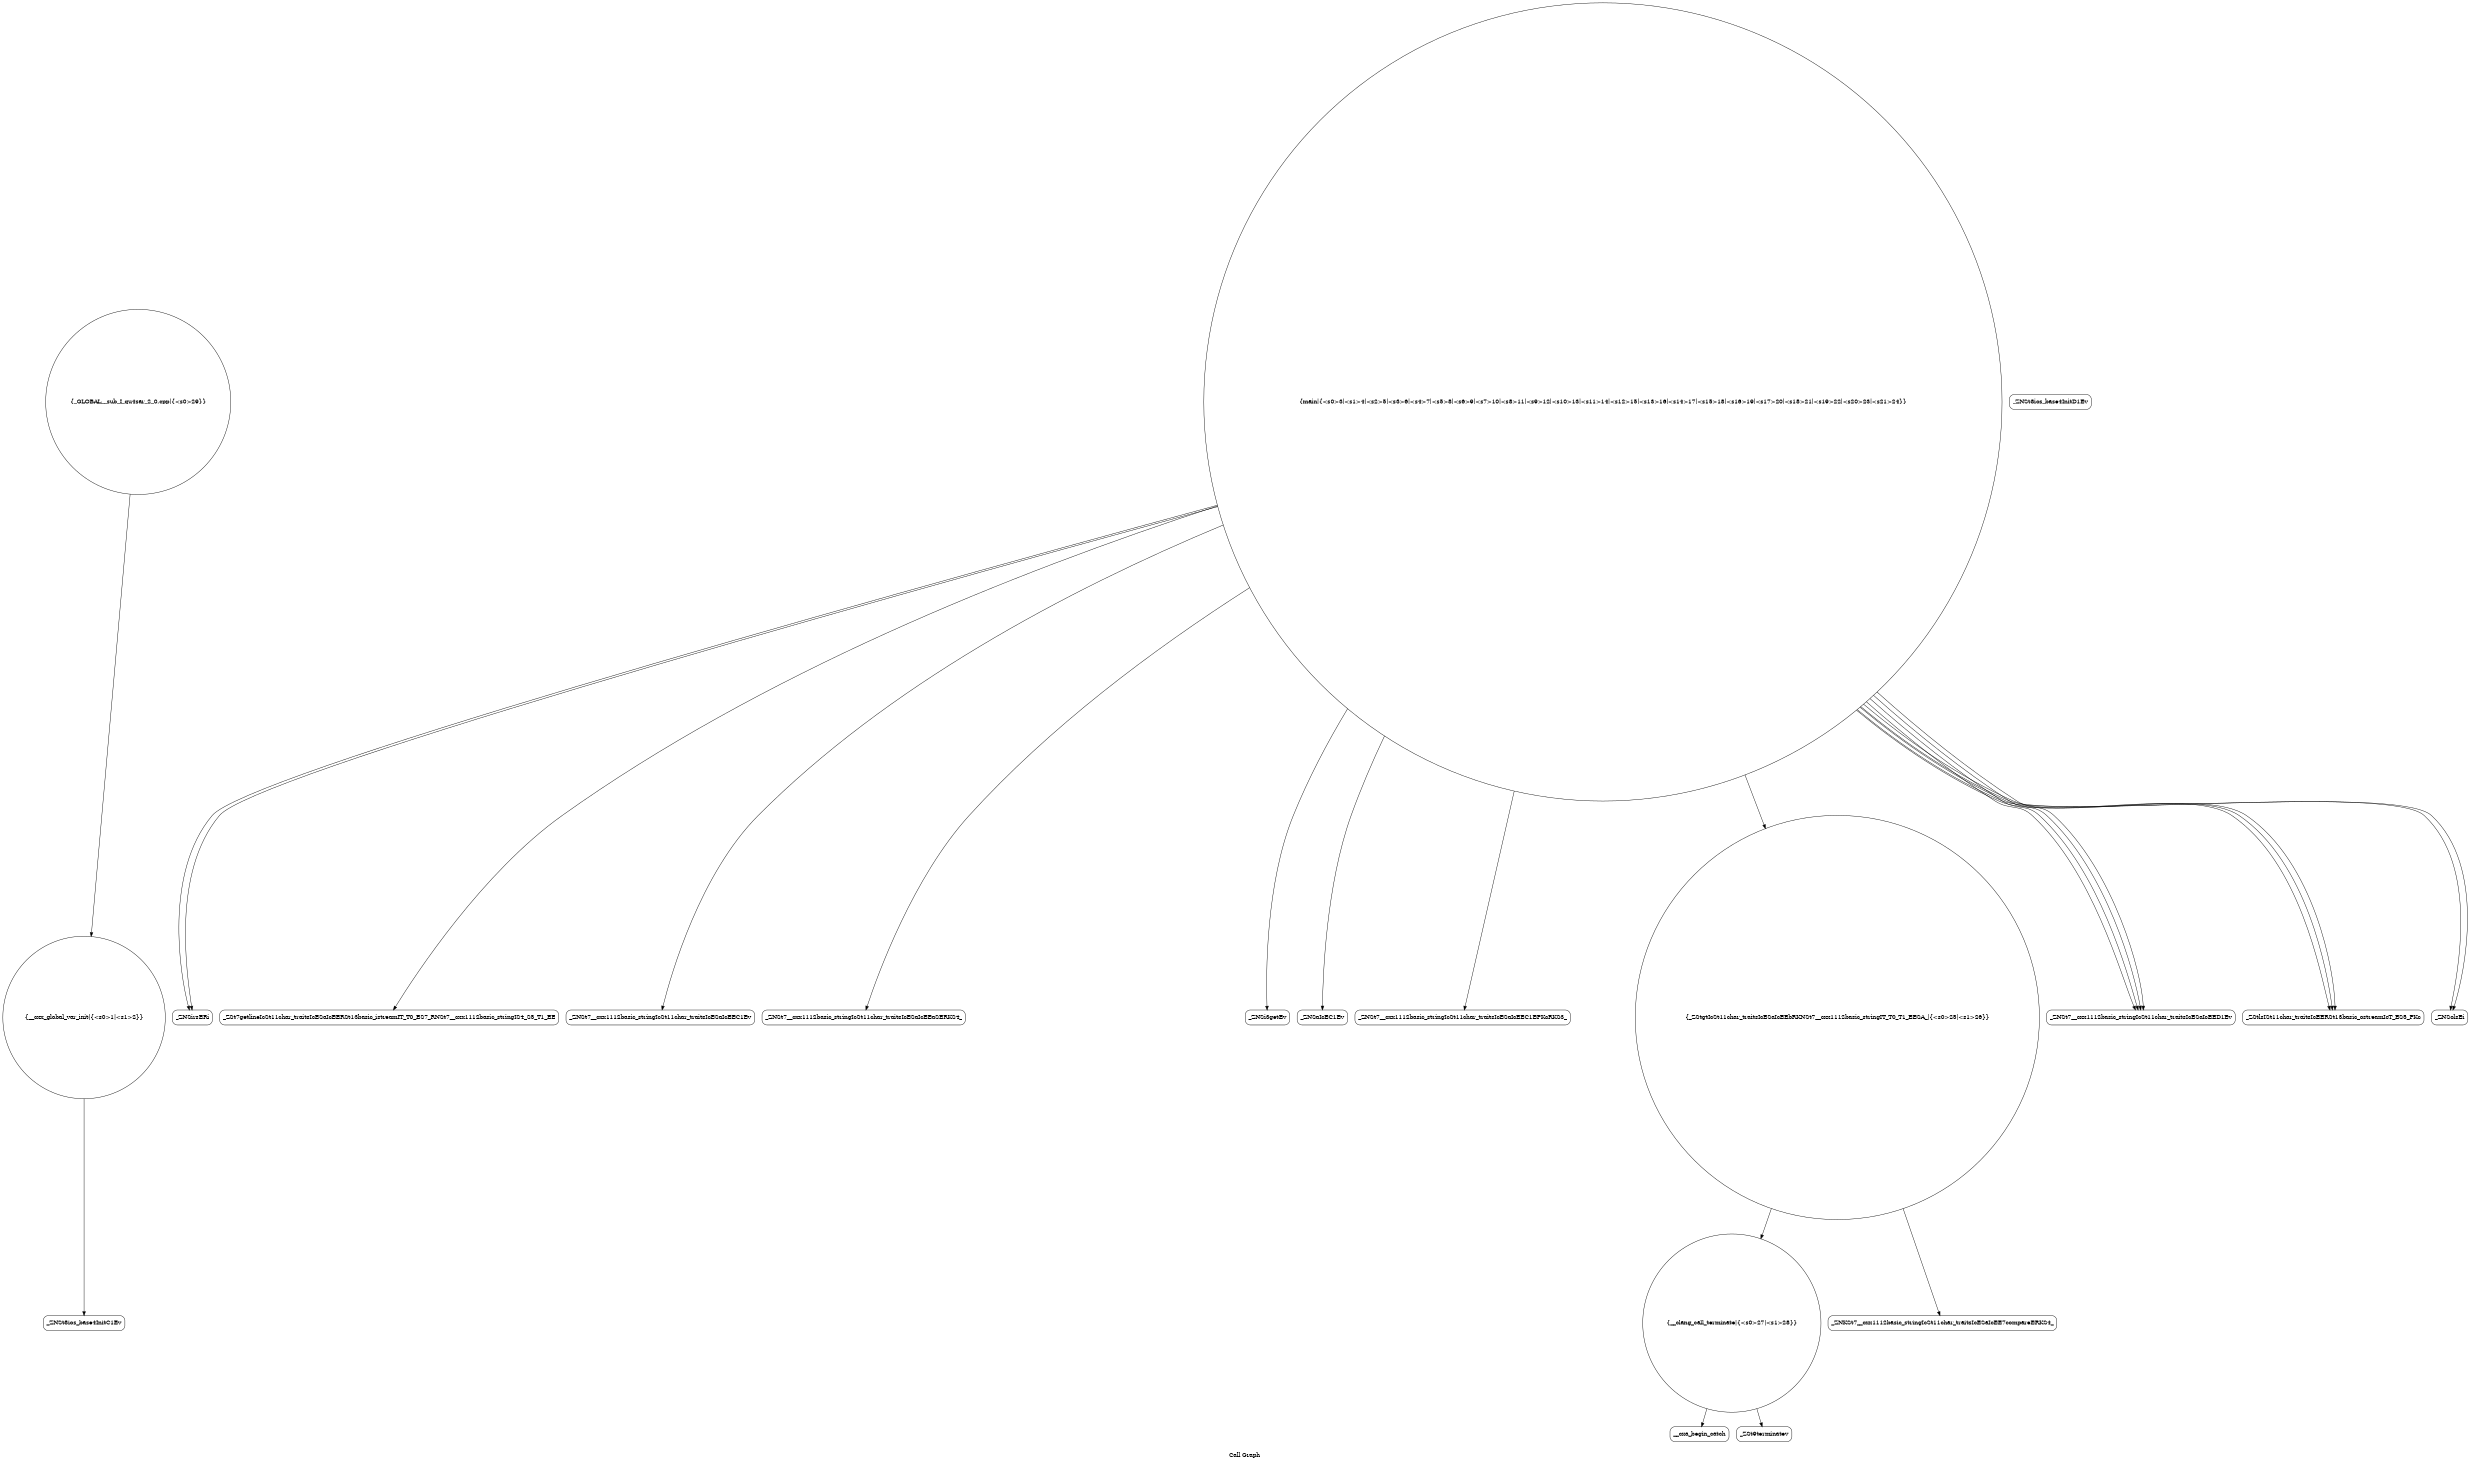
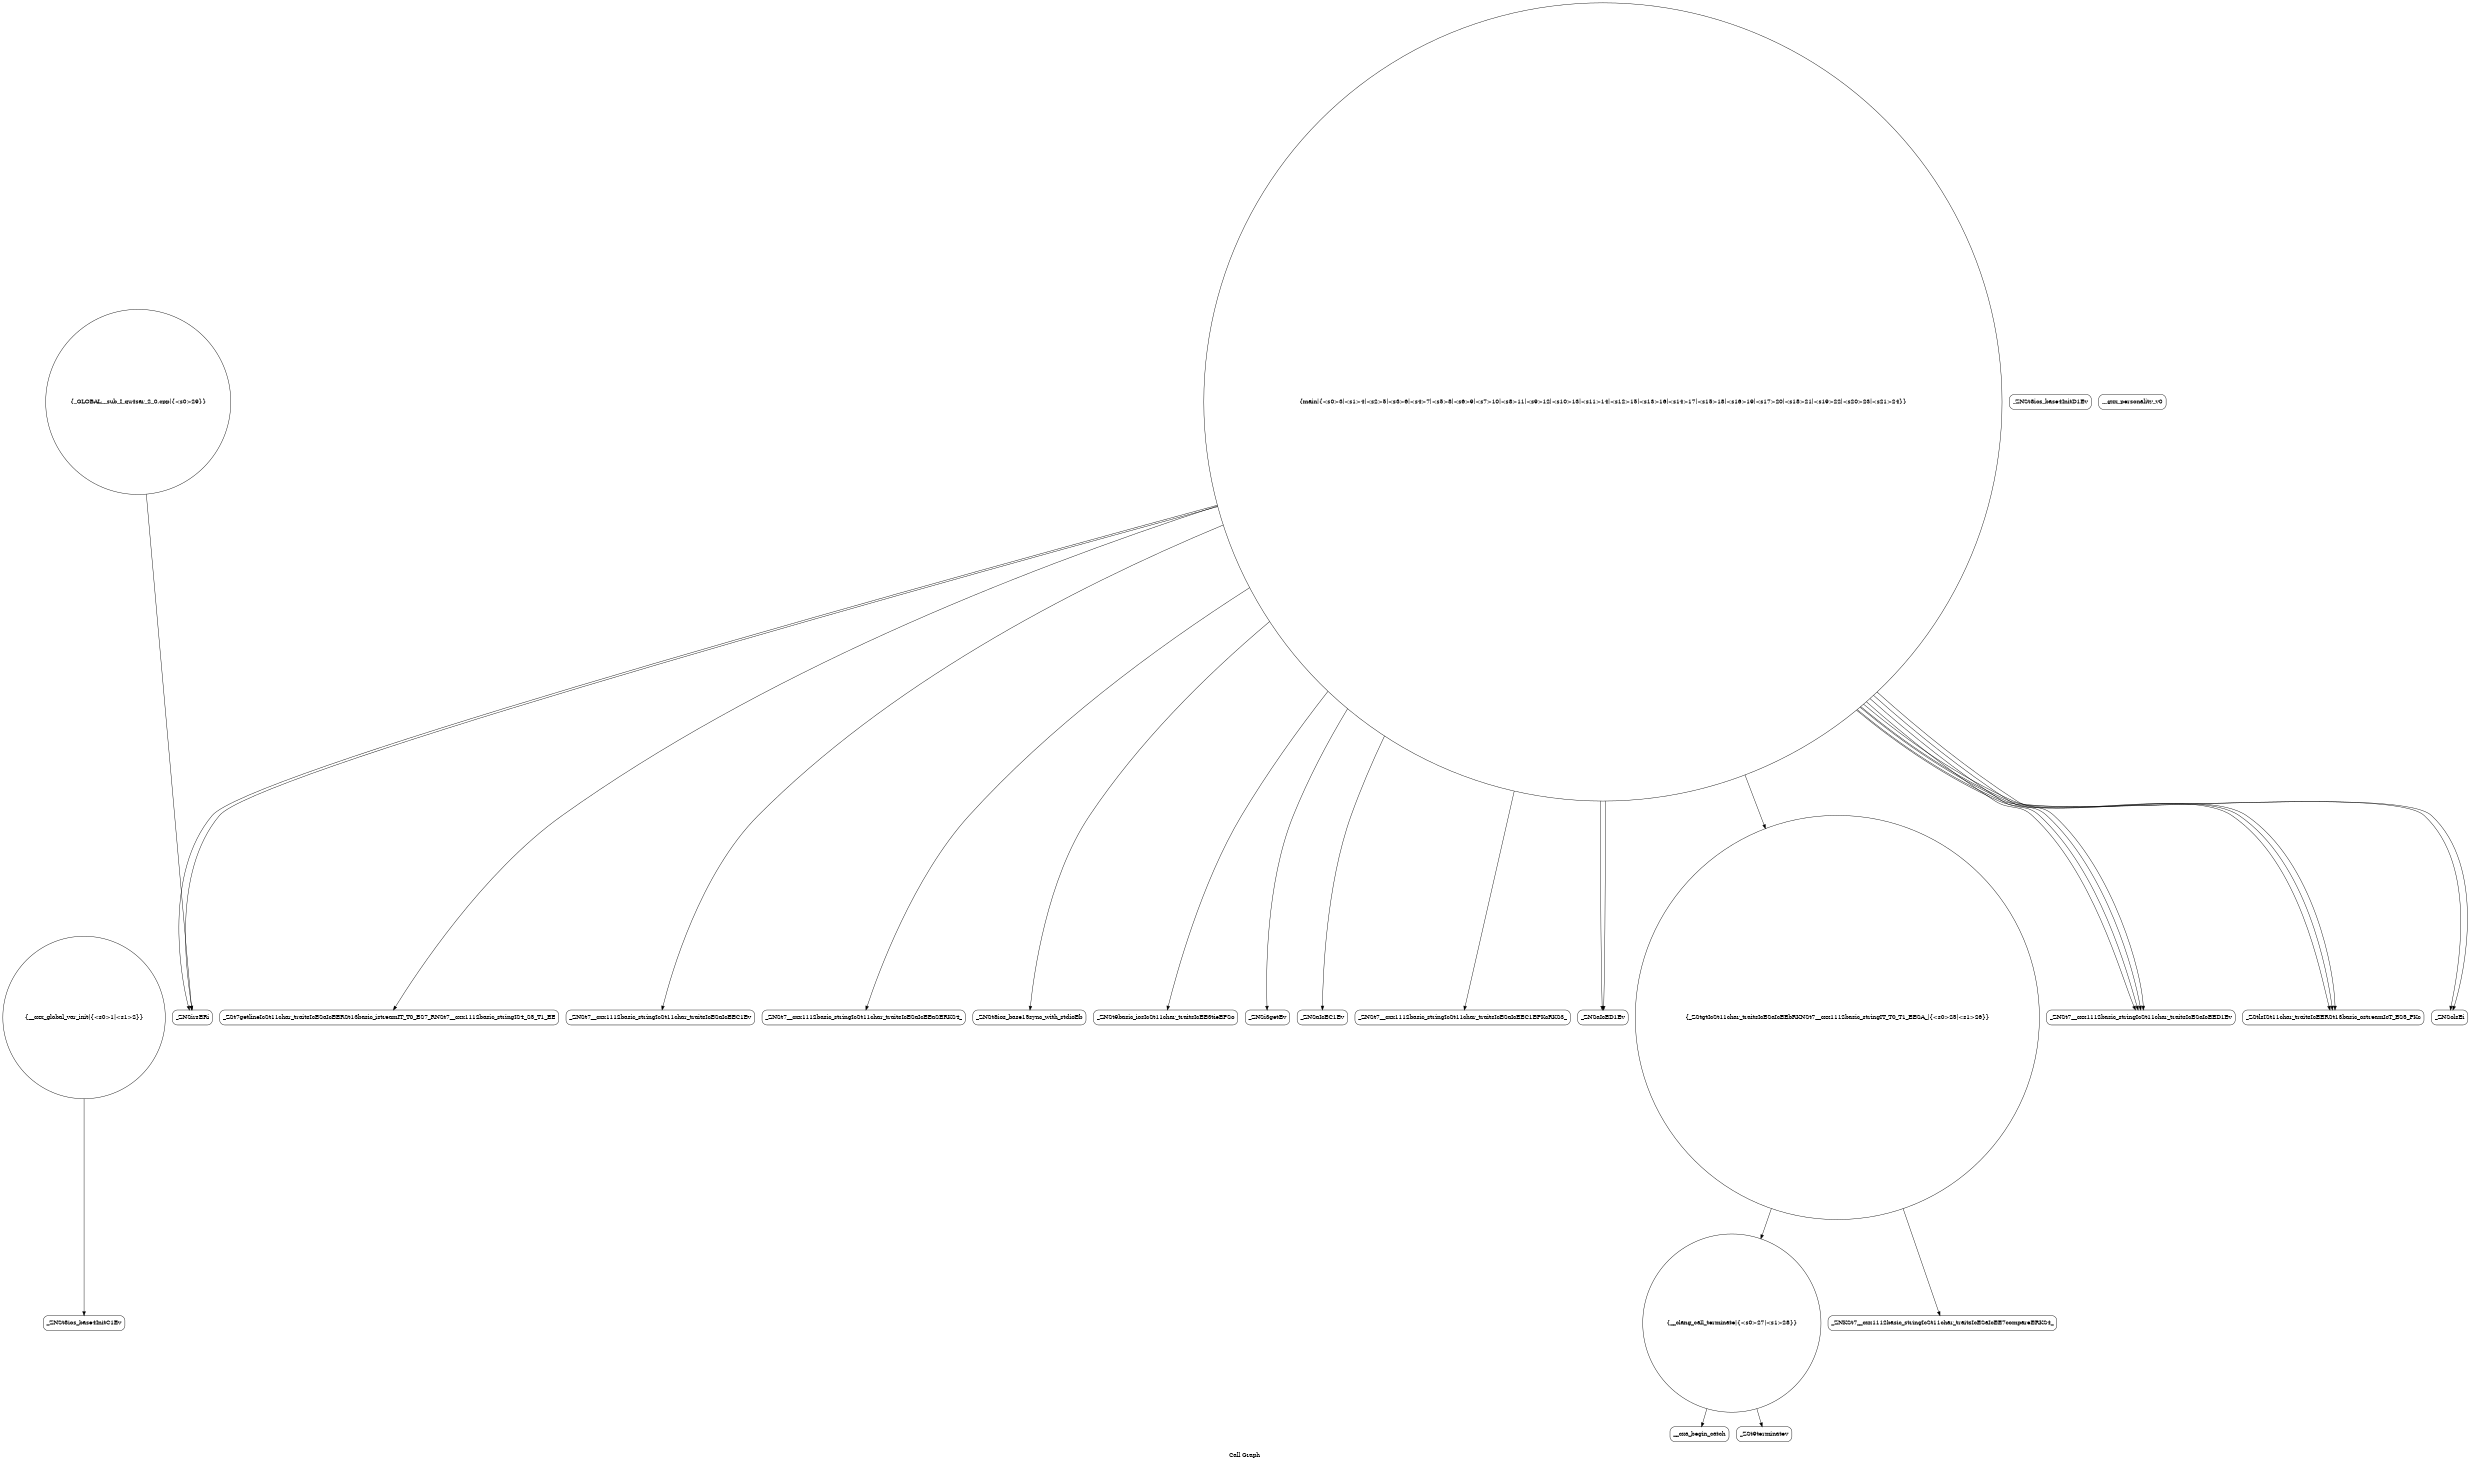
none -> (2132, 402)
(111, 713) -> (169, 750)
none -> (1029, 1017)
none -> (1166, 1017)
none -> (1603, 1017)
